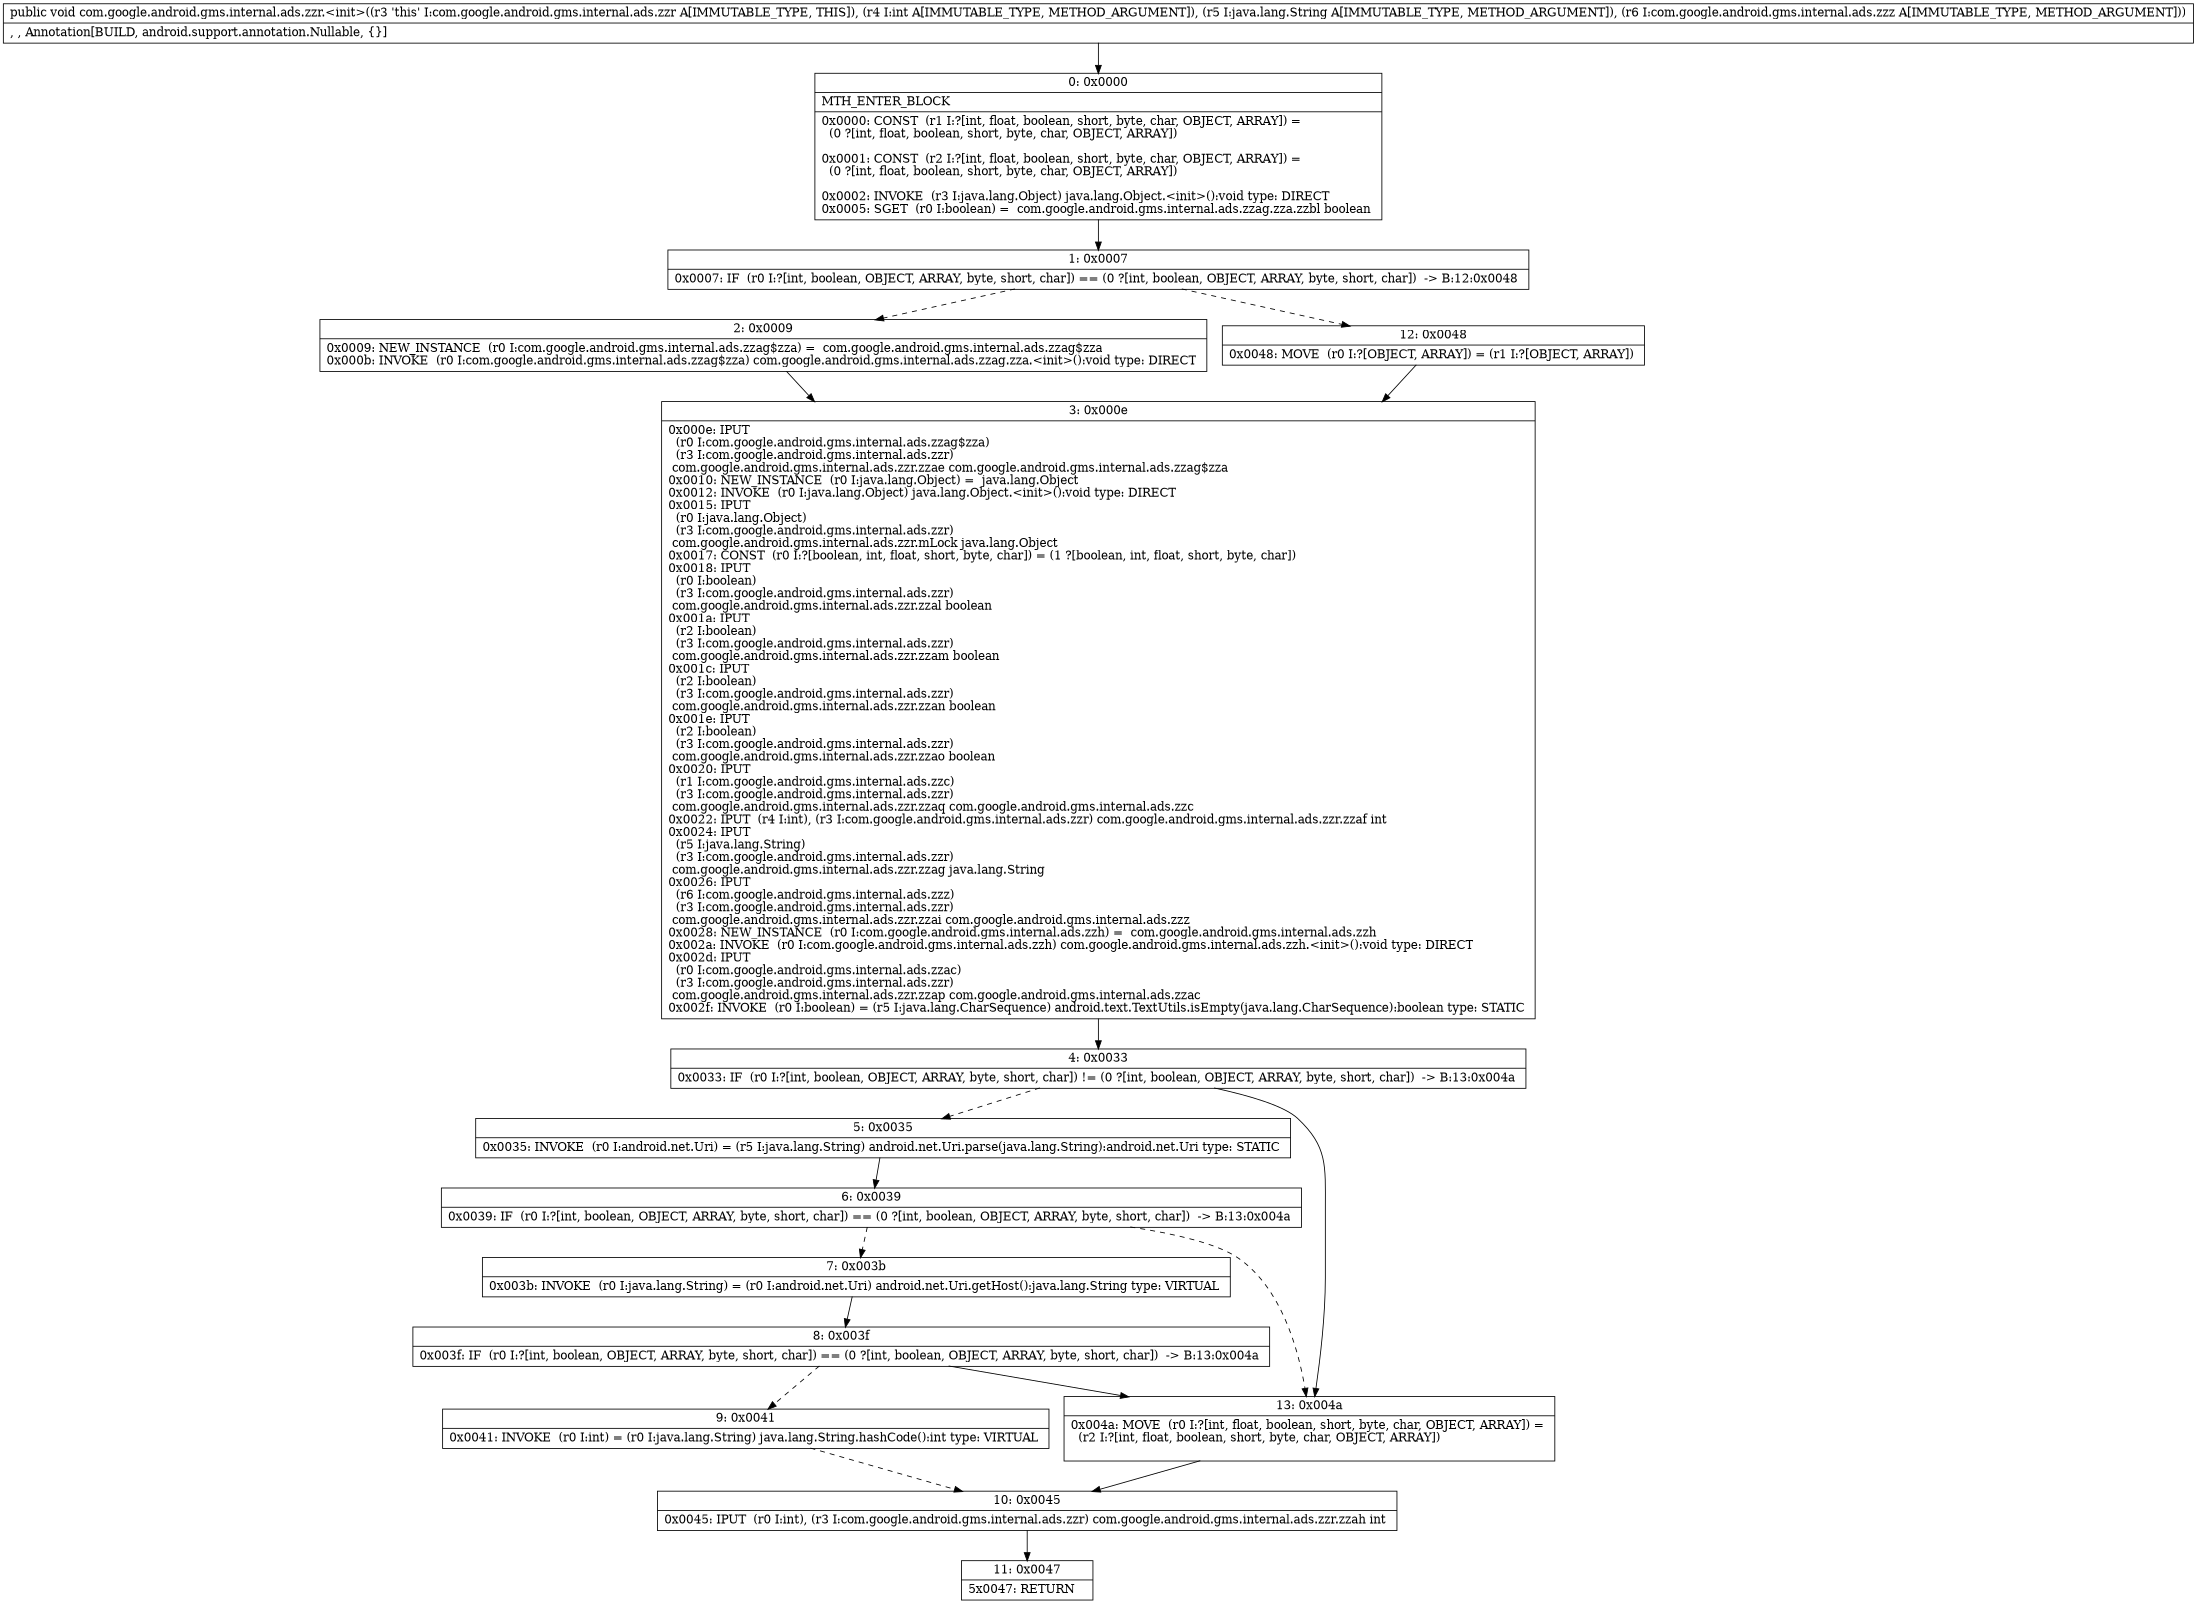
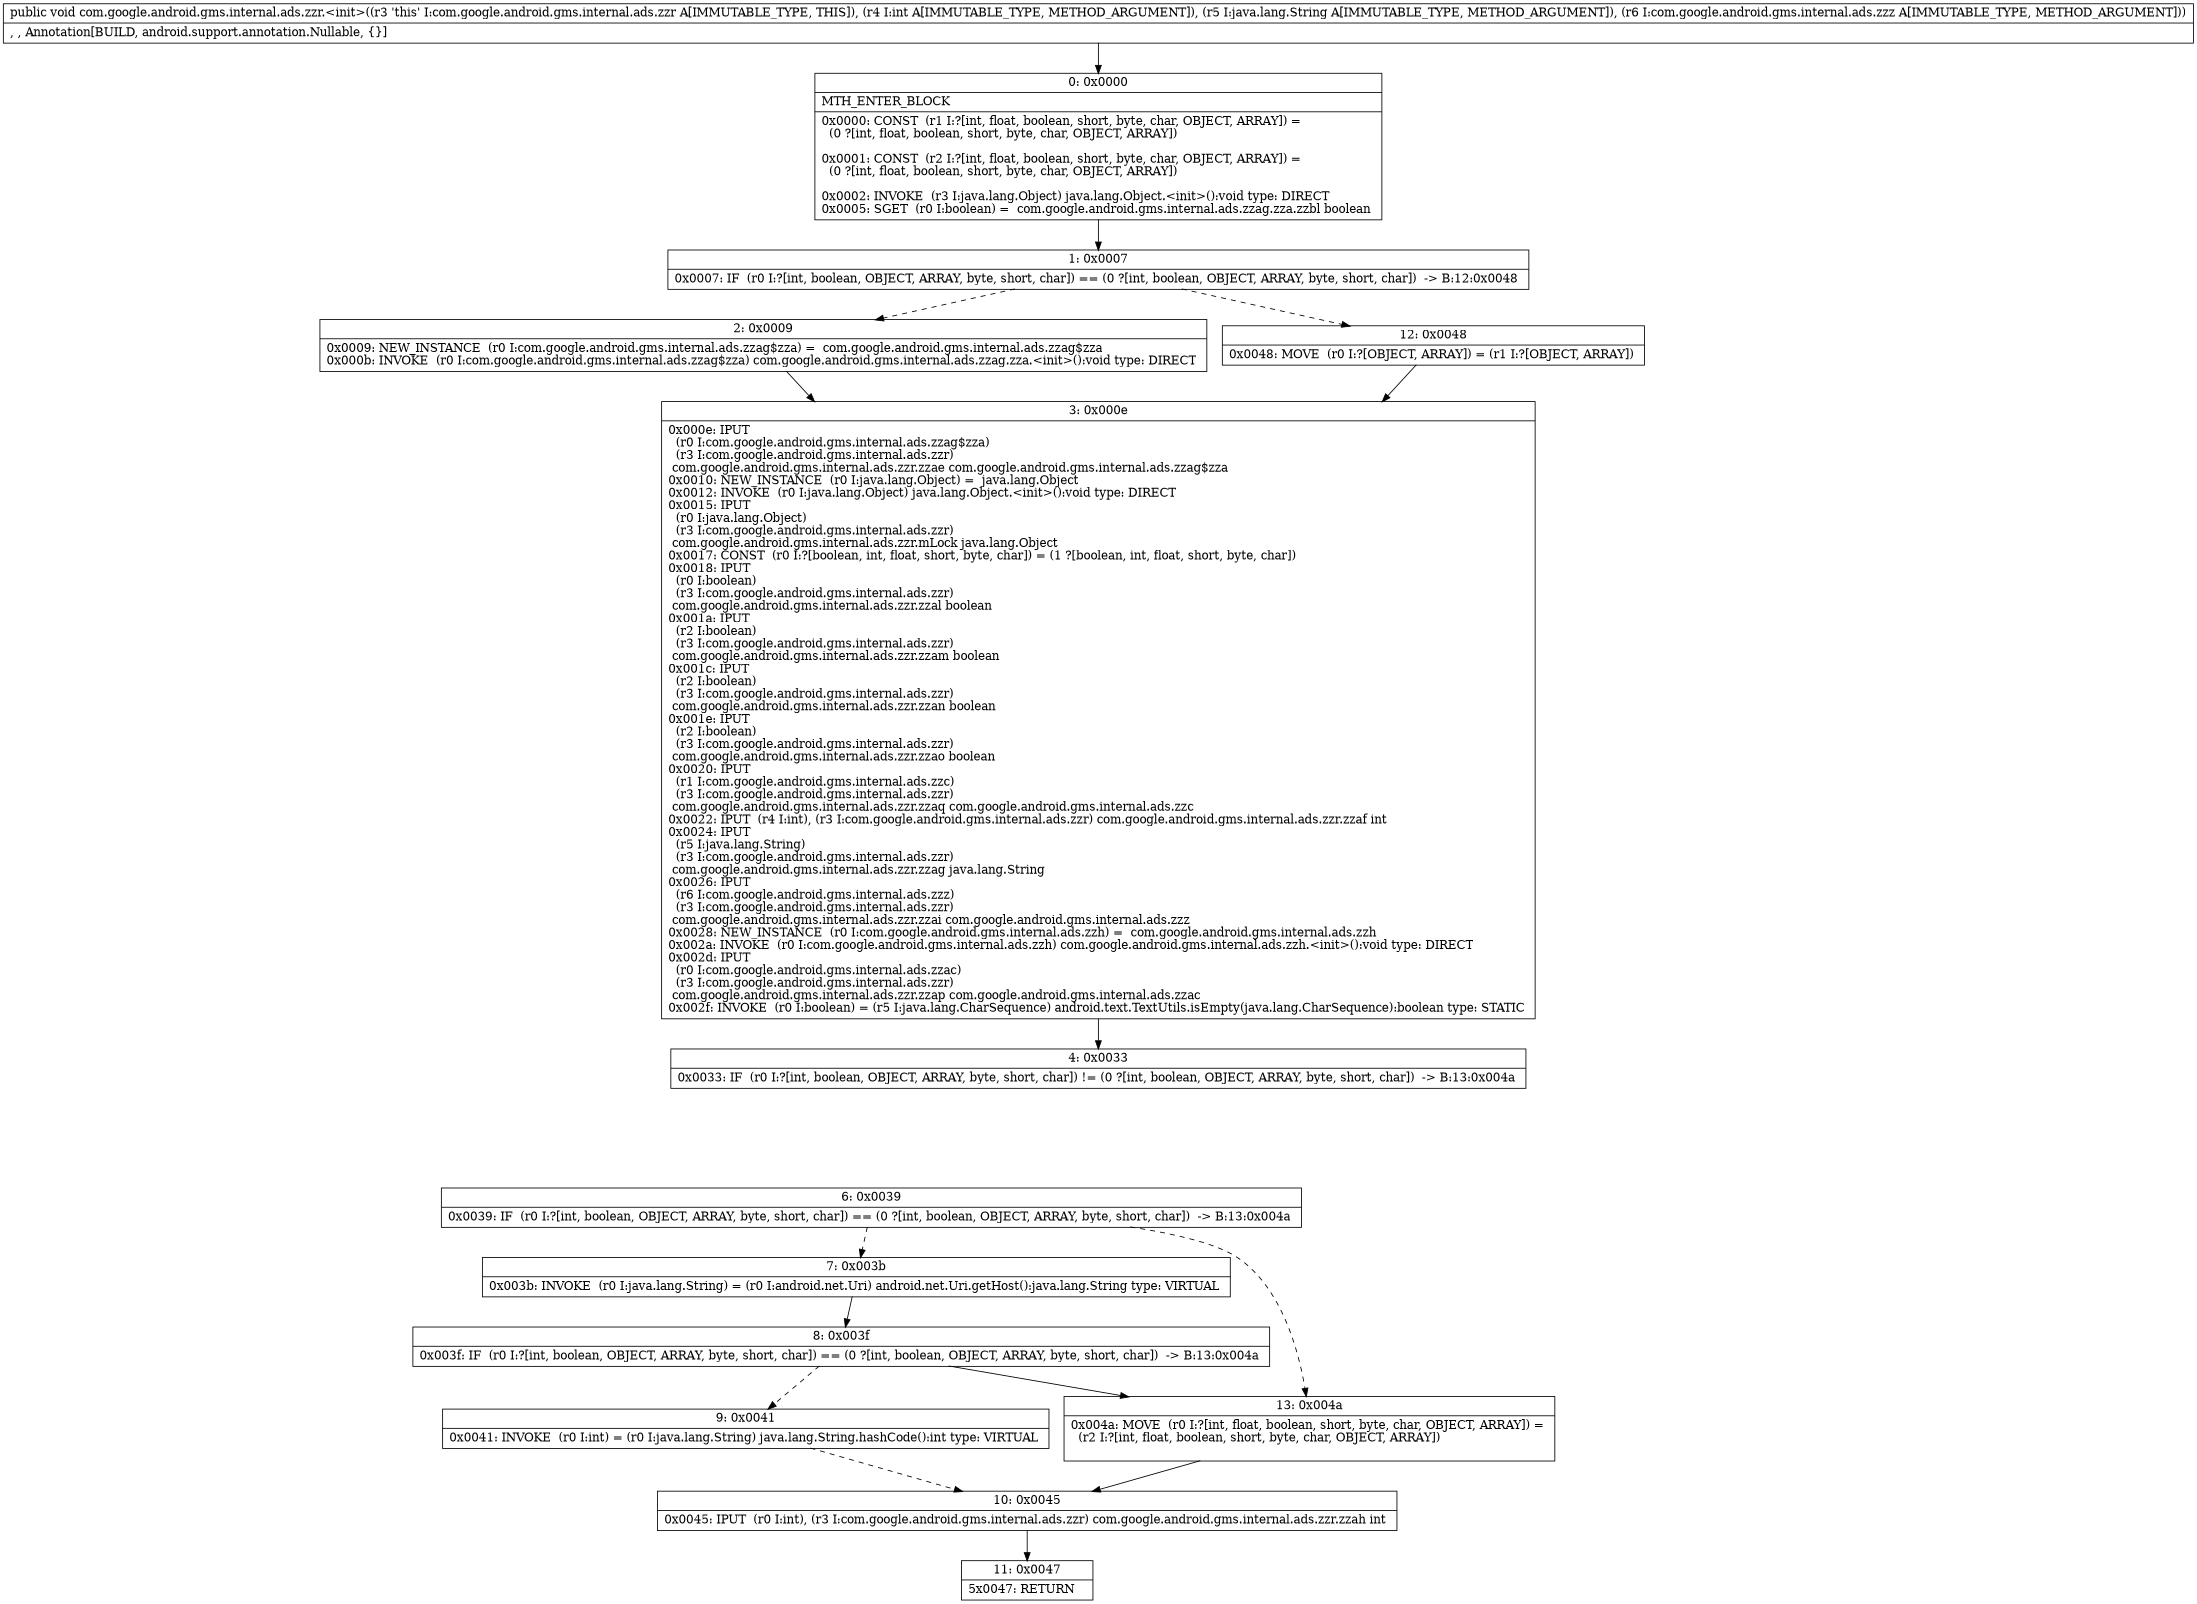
(883, 1138) -> none
(1325, 1205) -> none
